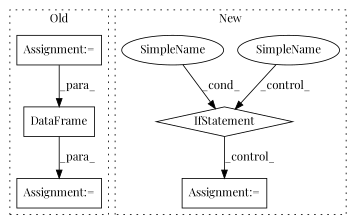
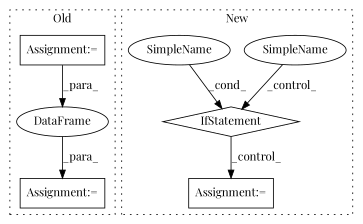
(59, 122) -> (62, 122)
